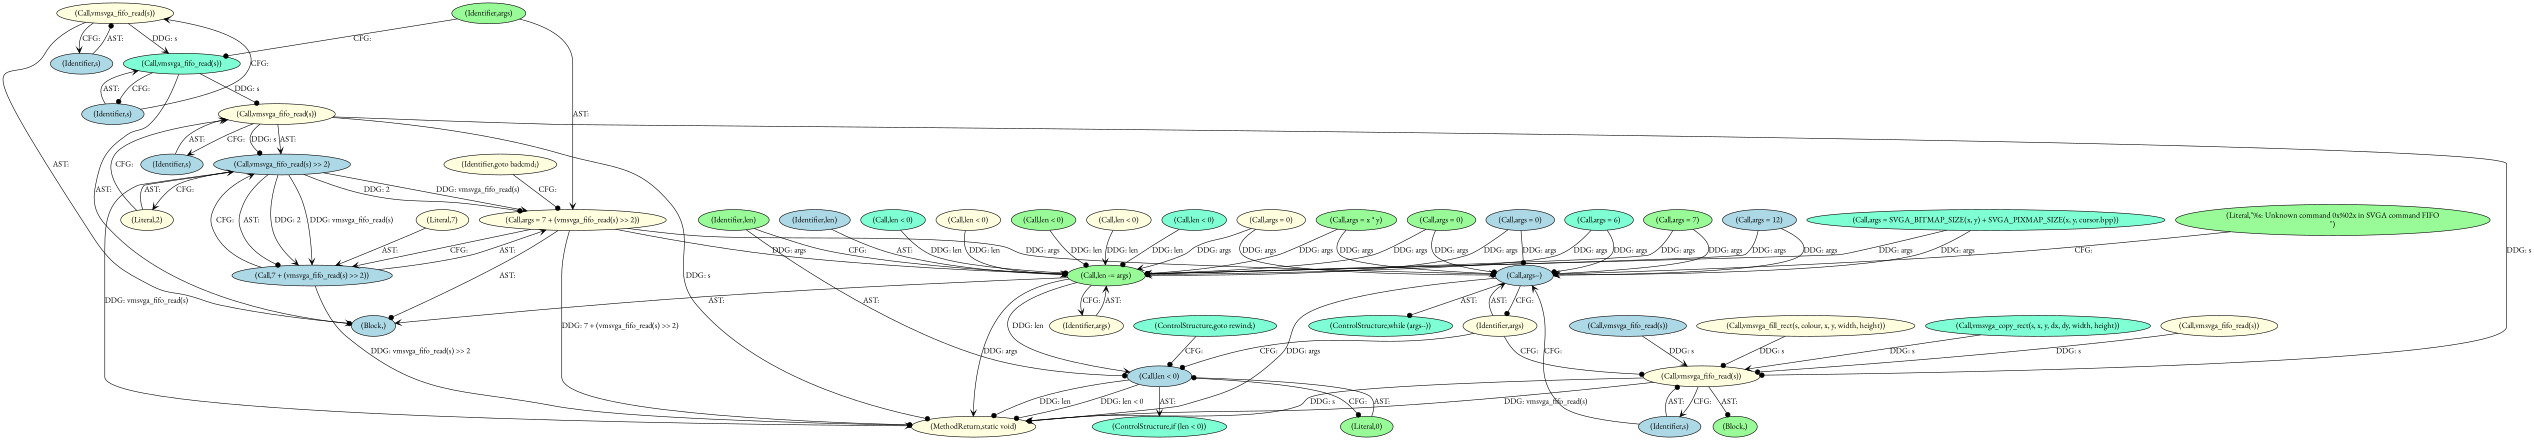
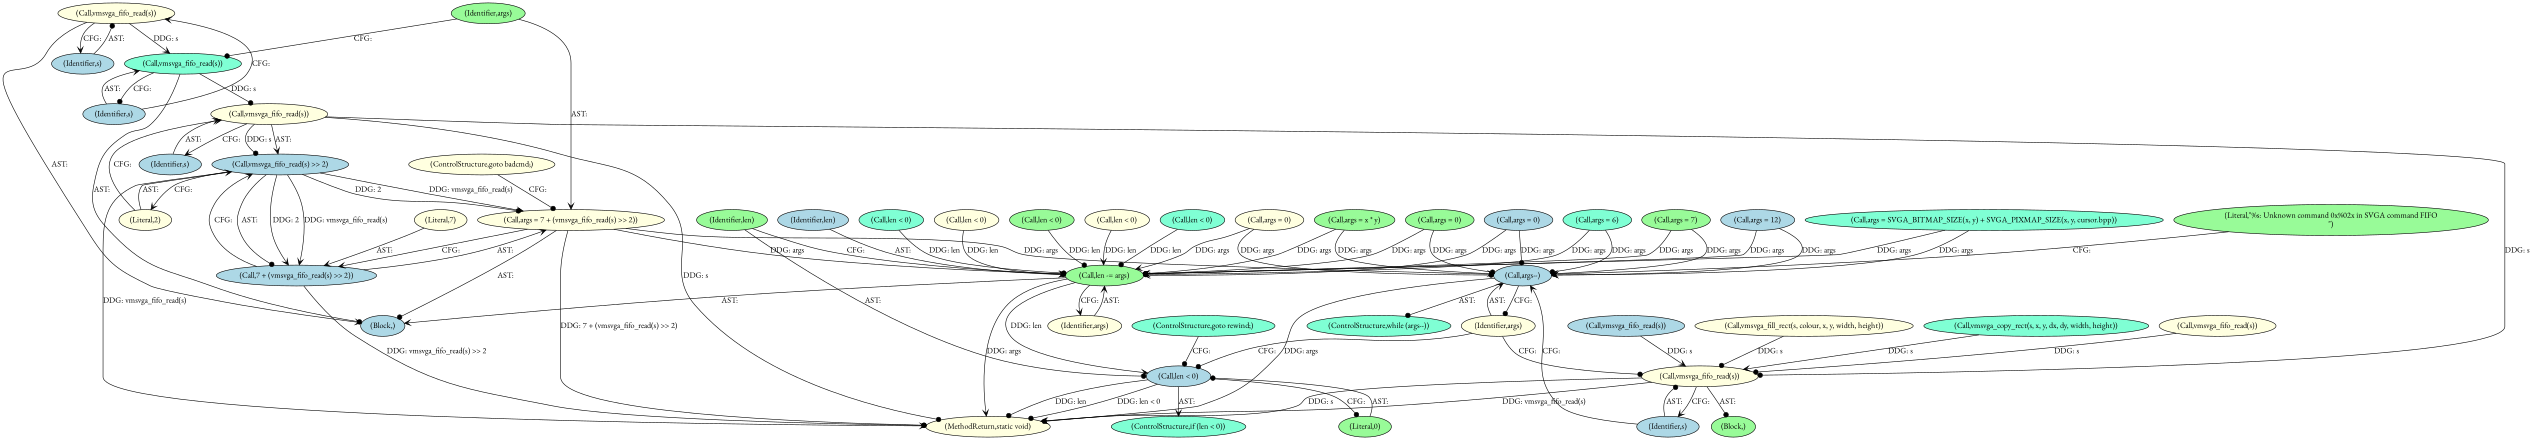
(500, 164) -> (482, 164)
